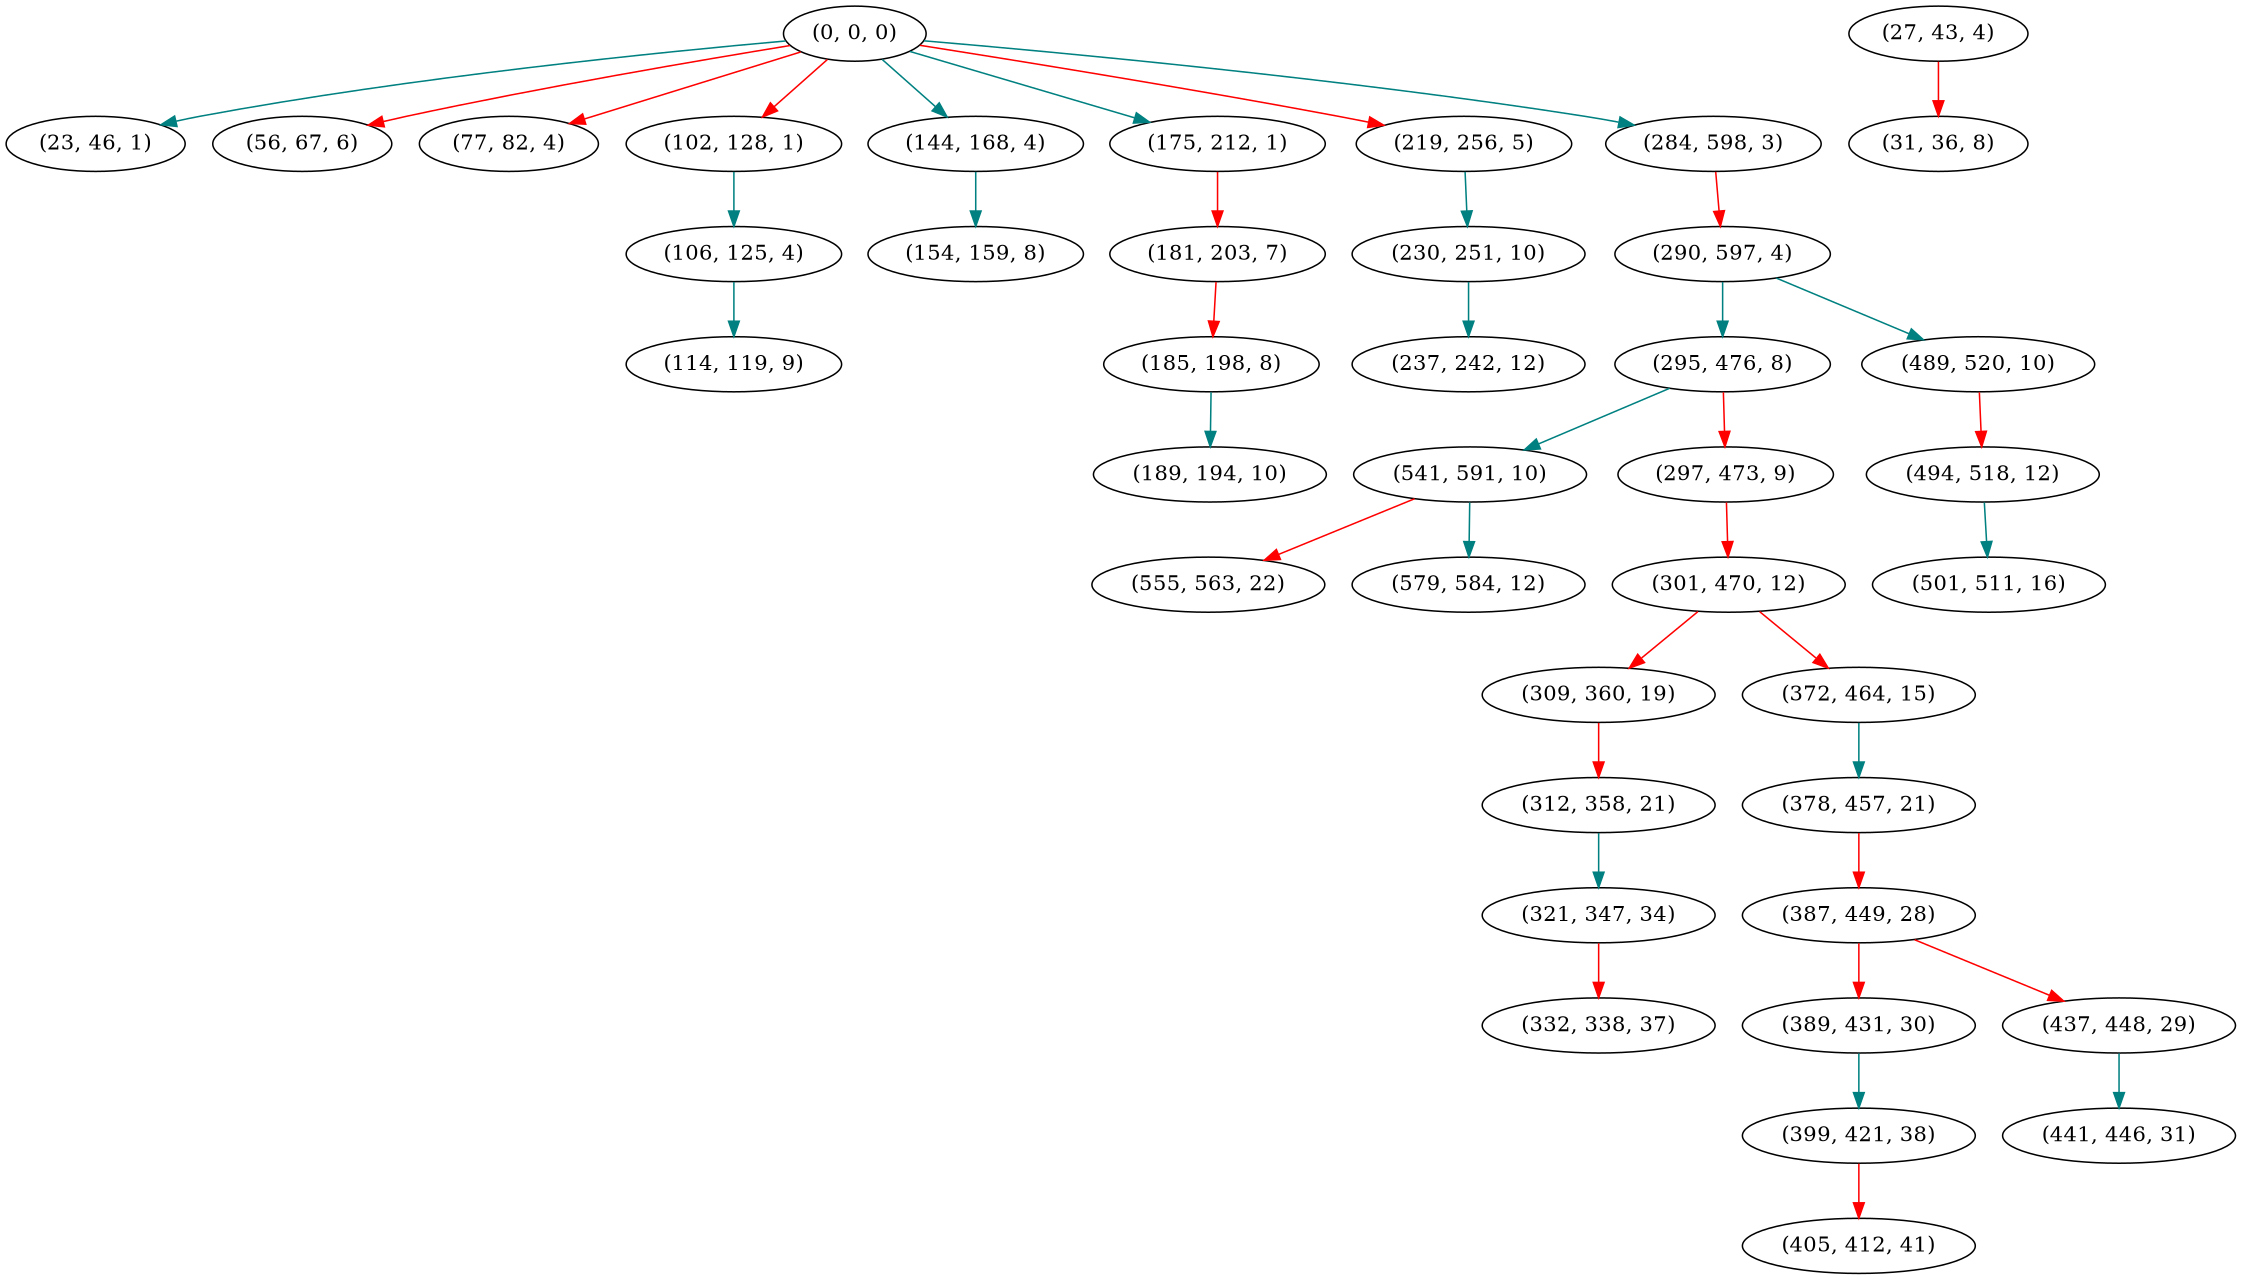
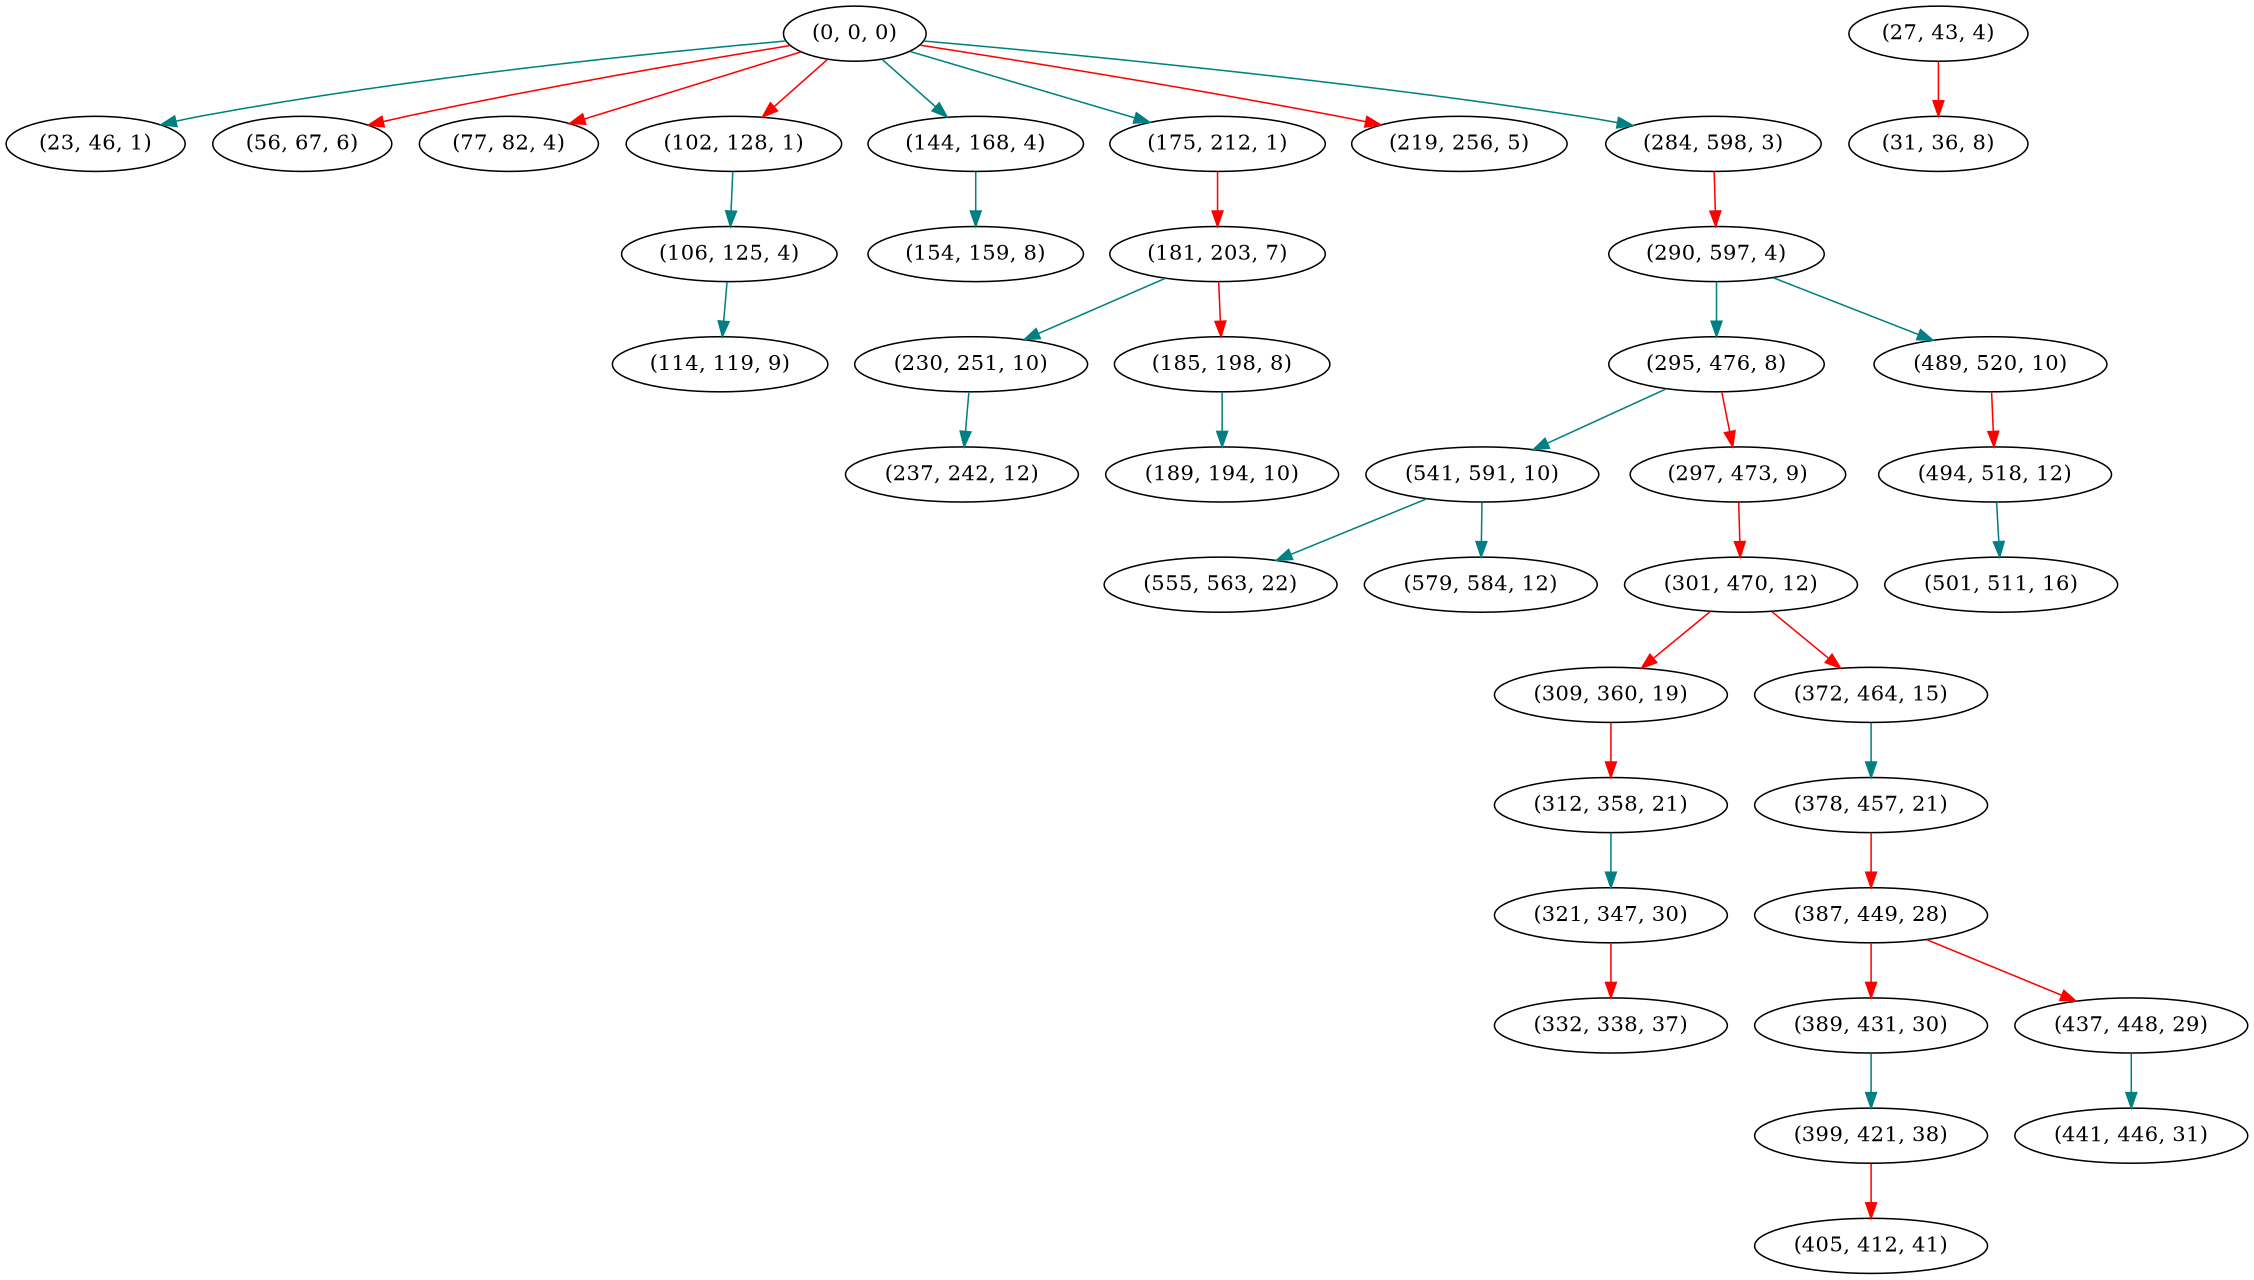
(1466, 191) -> (1102, 306)
(1347, 527) -> (1359, 527)
(1599, 915) -> (1611, 915)
